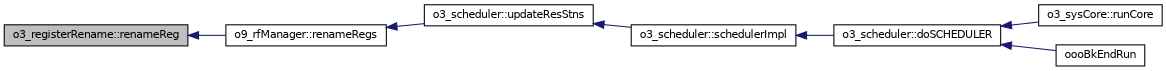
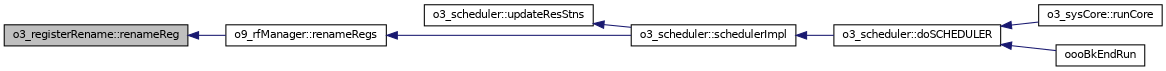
(411, 25) -> (514, 35)
